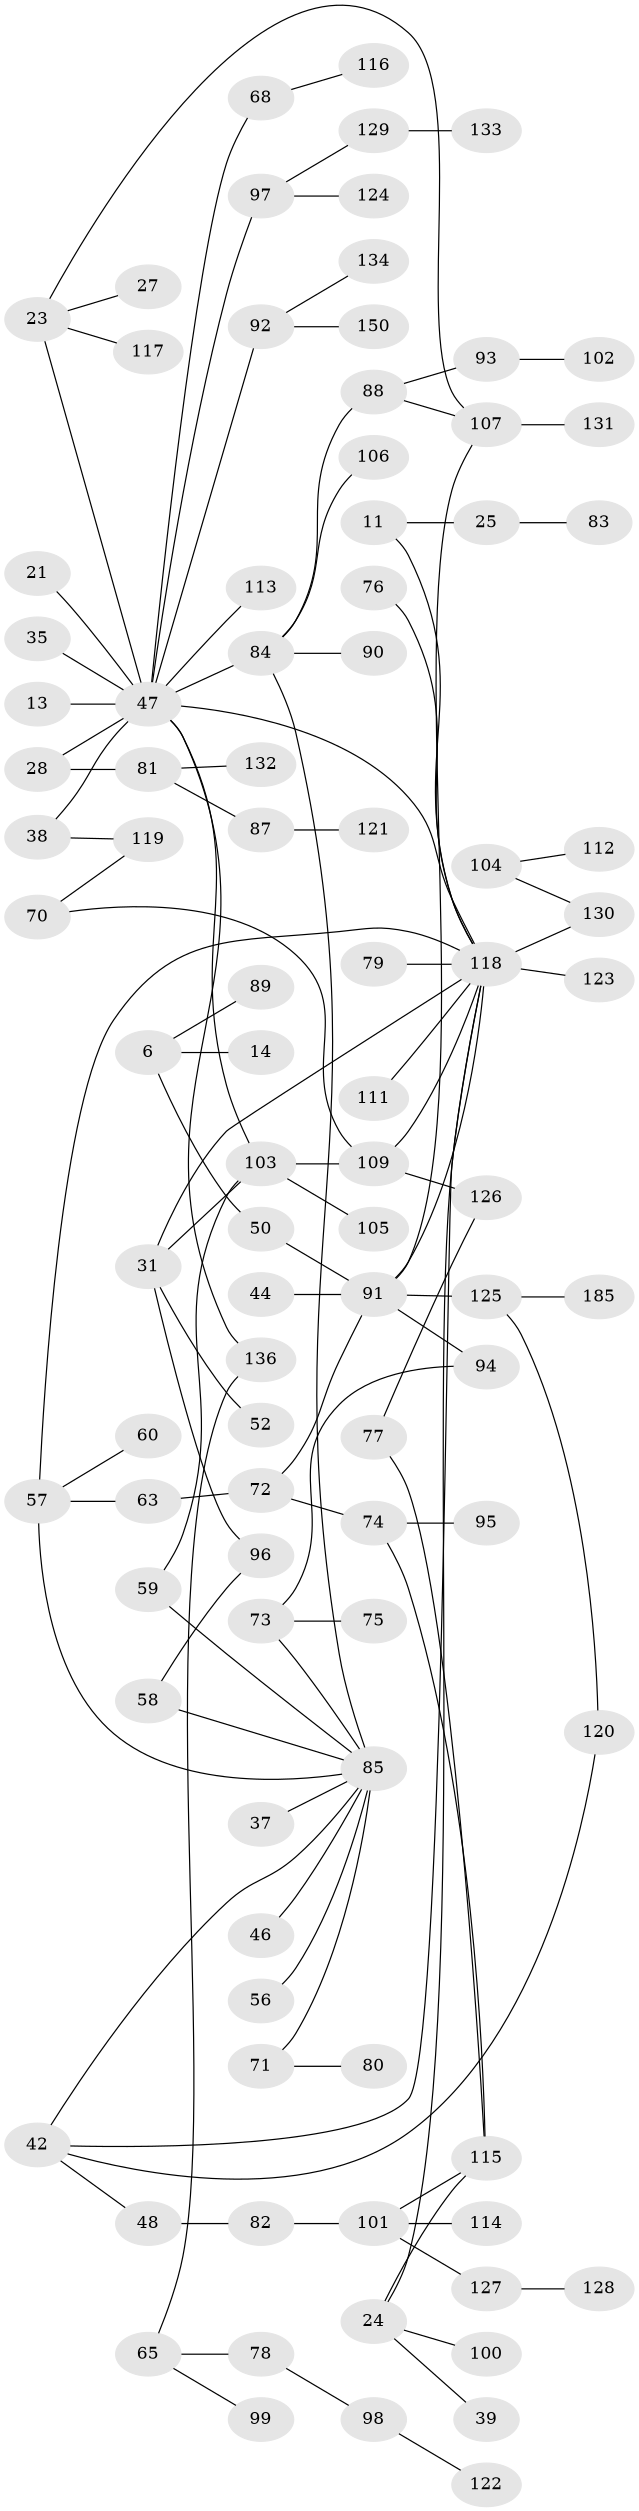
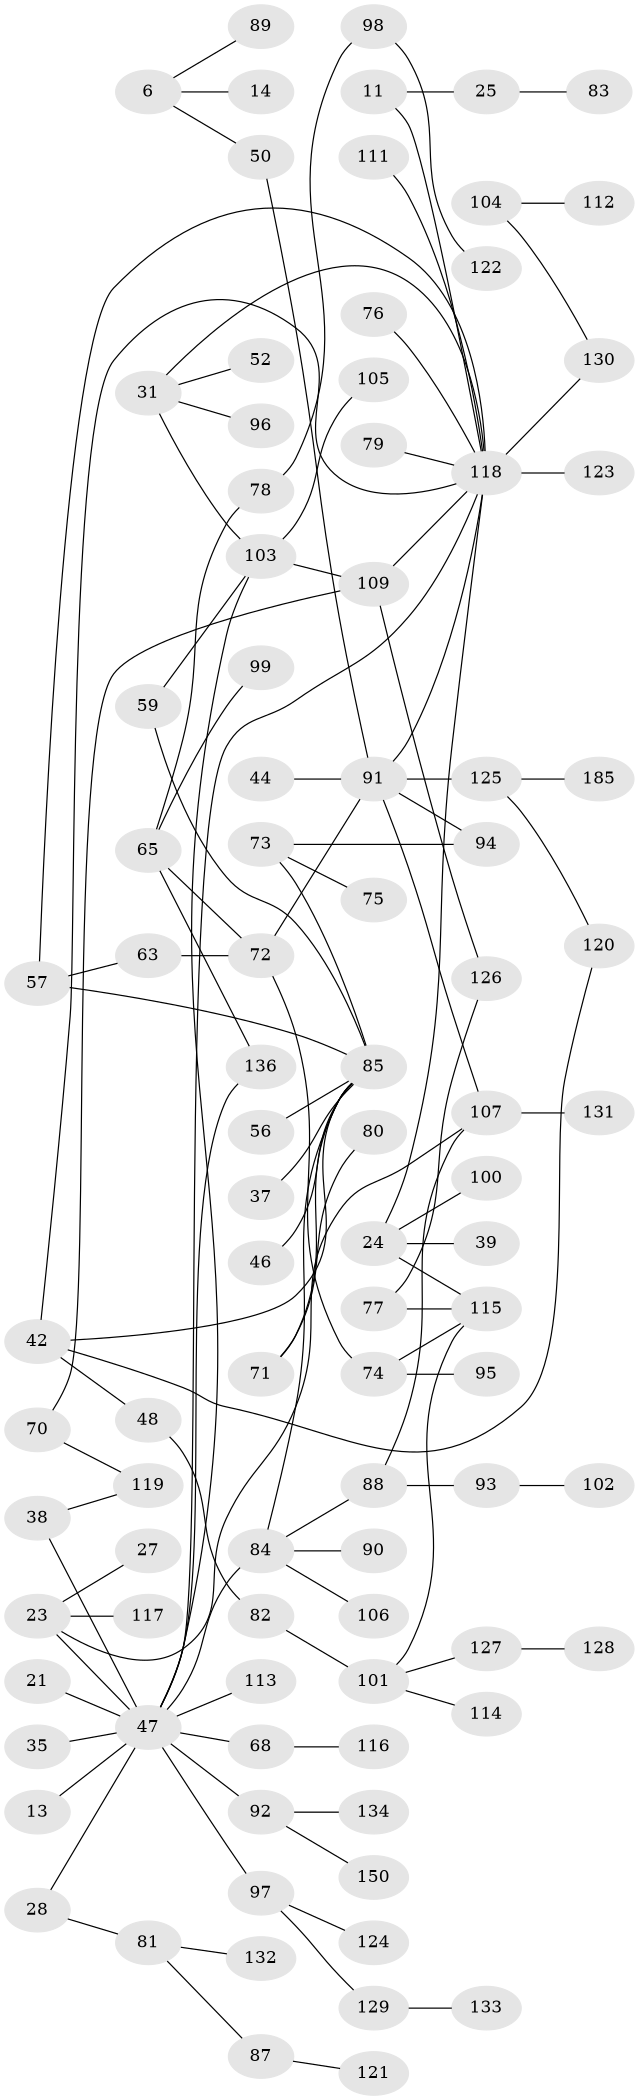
none -> (210, 908)
(148, 1436) -> none
(148, 1701) -> none
